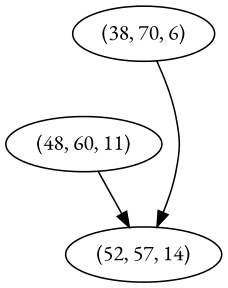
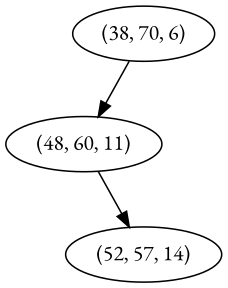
(179, 136) -> (117, 82)
